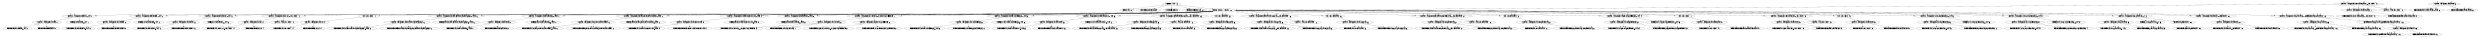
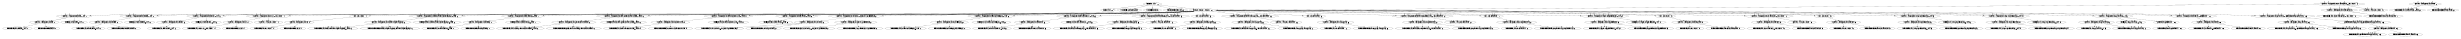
(183, 28) -> none
